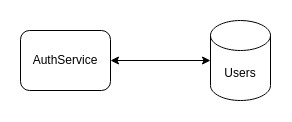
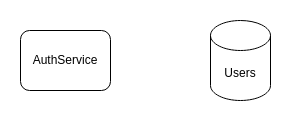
(160, 61) -> none
